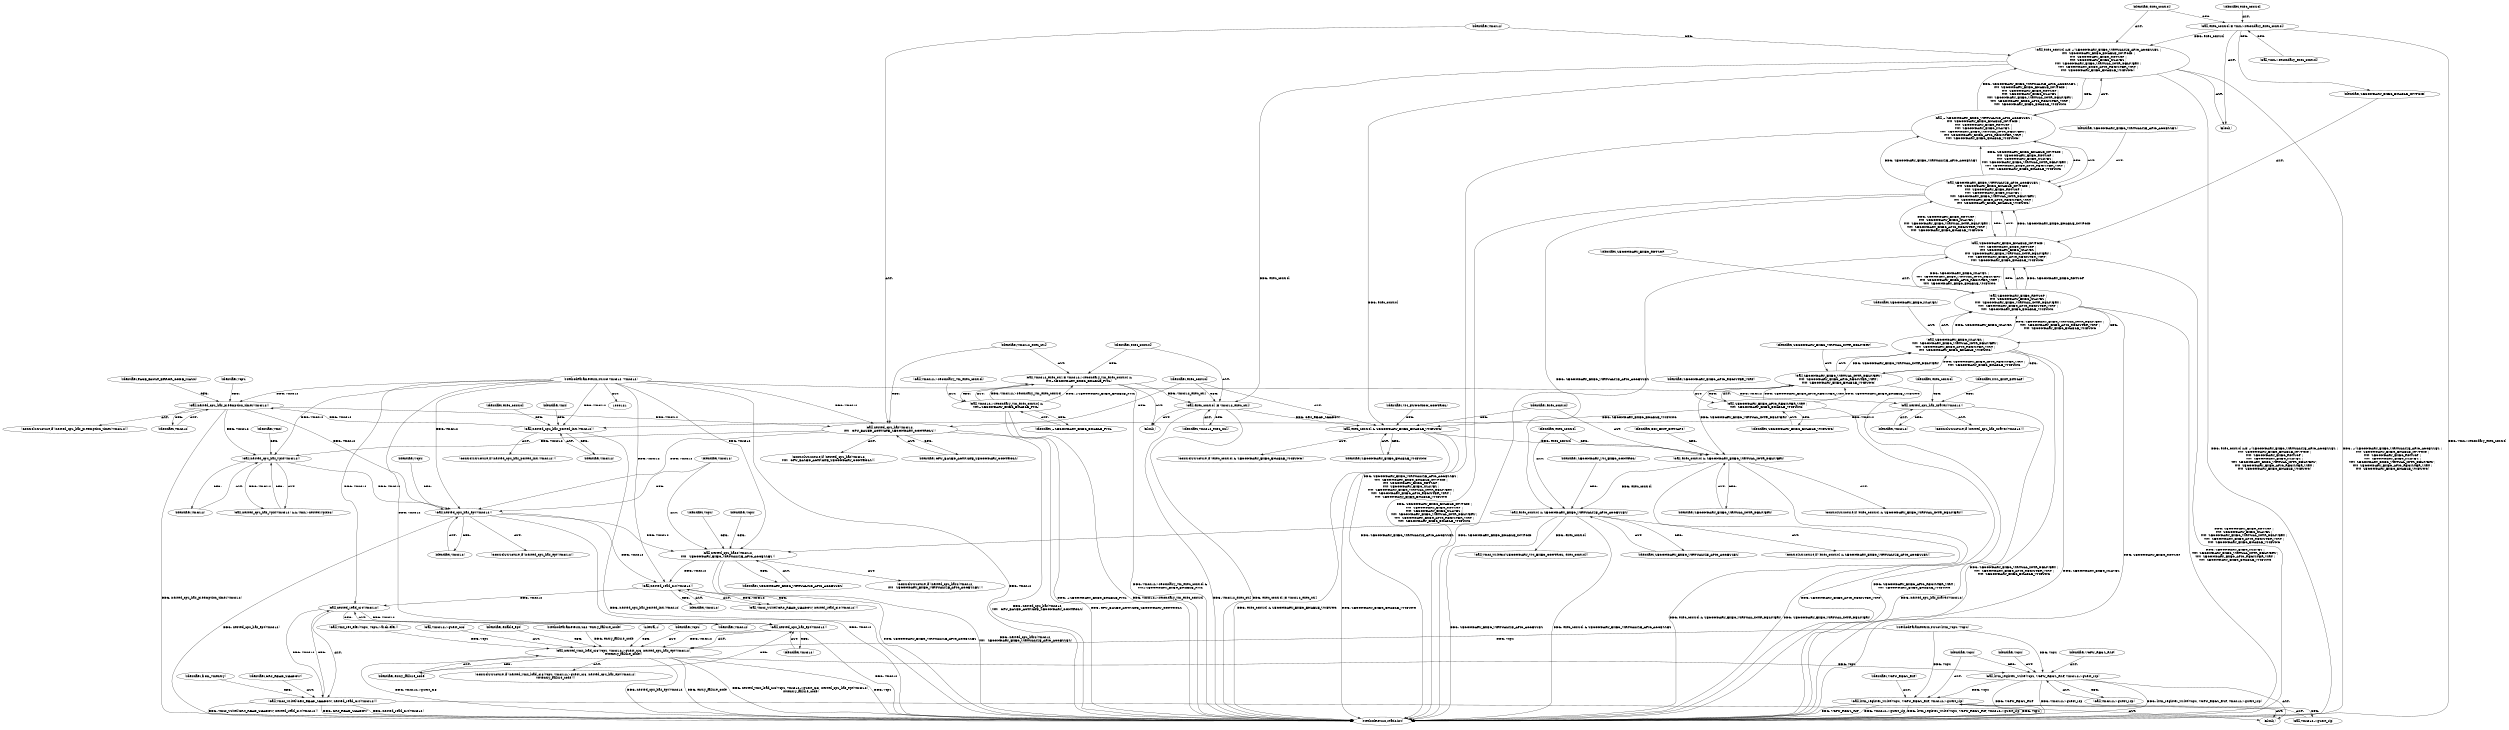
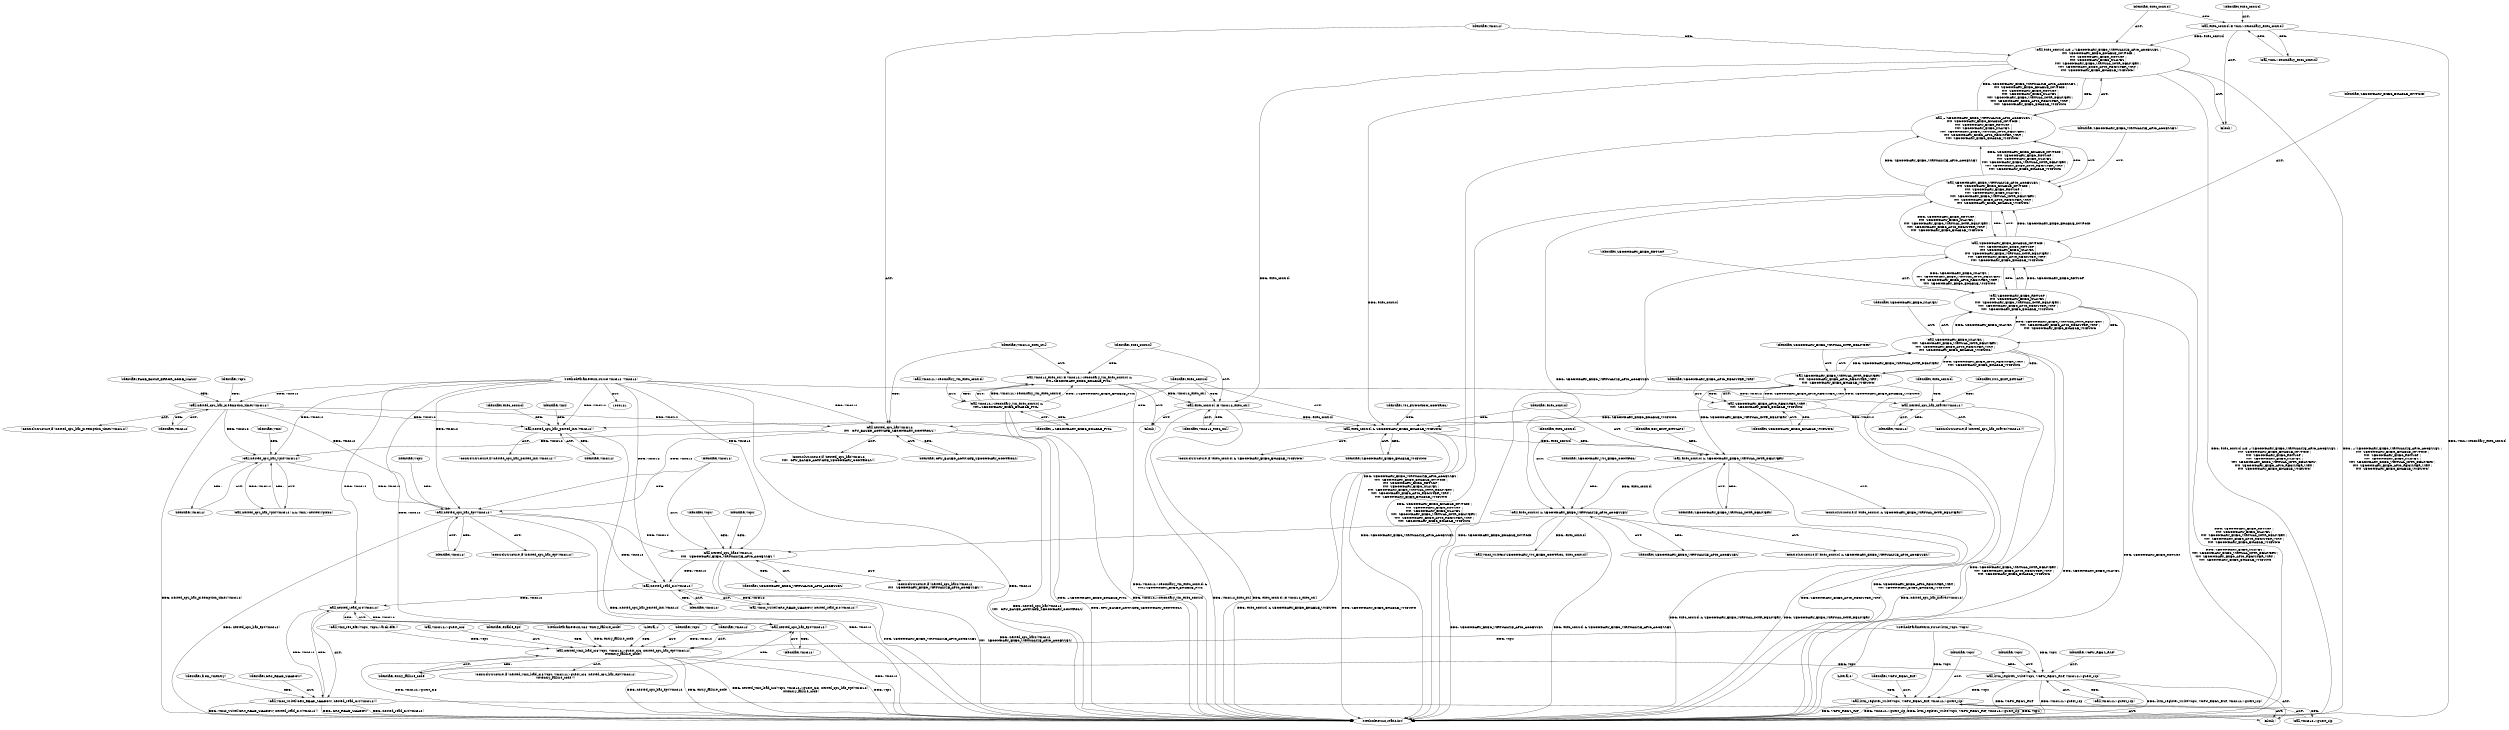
(2282, 82) -> (2280, 39)
(1318, 417) -> (1318, 417)
(397, 423) -> (394, 417)
(741, 594) -> none
none -> (1845, 676)
